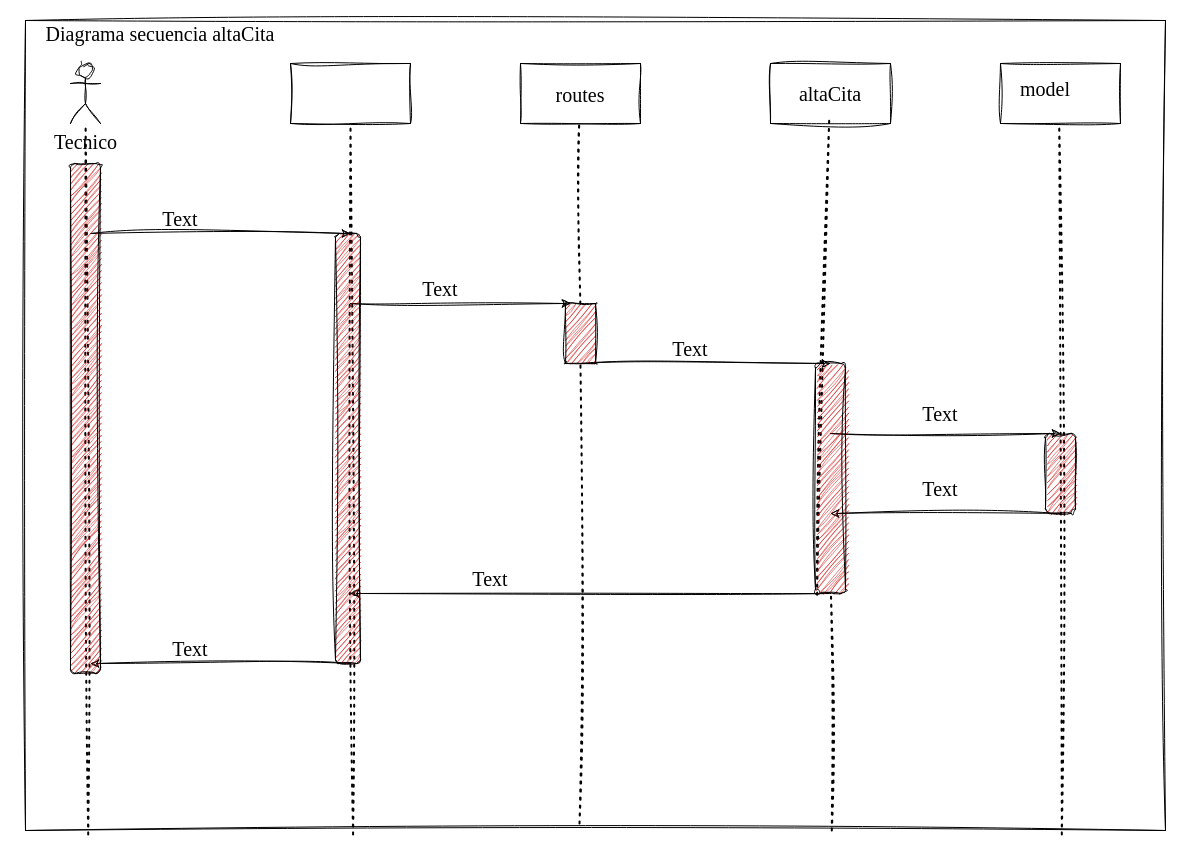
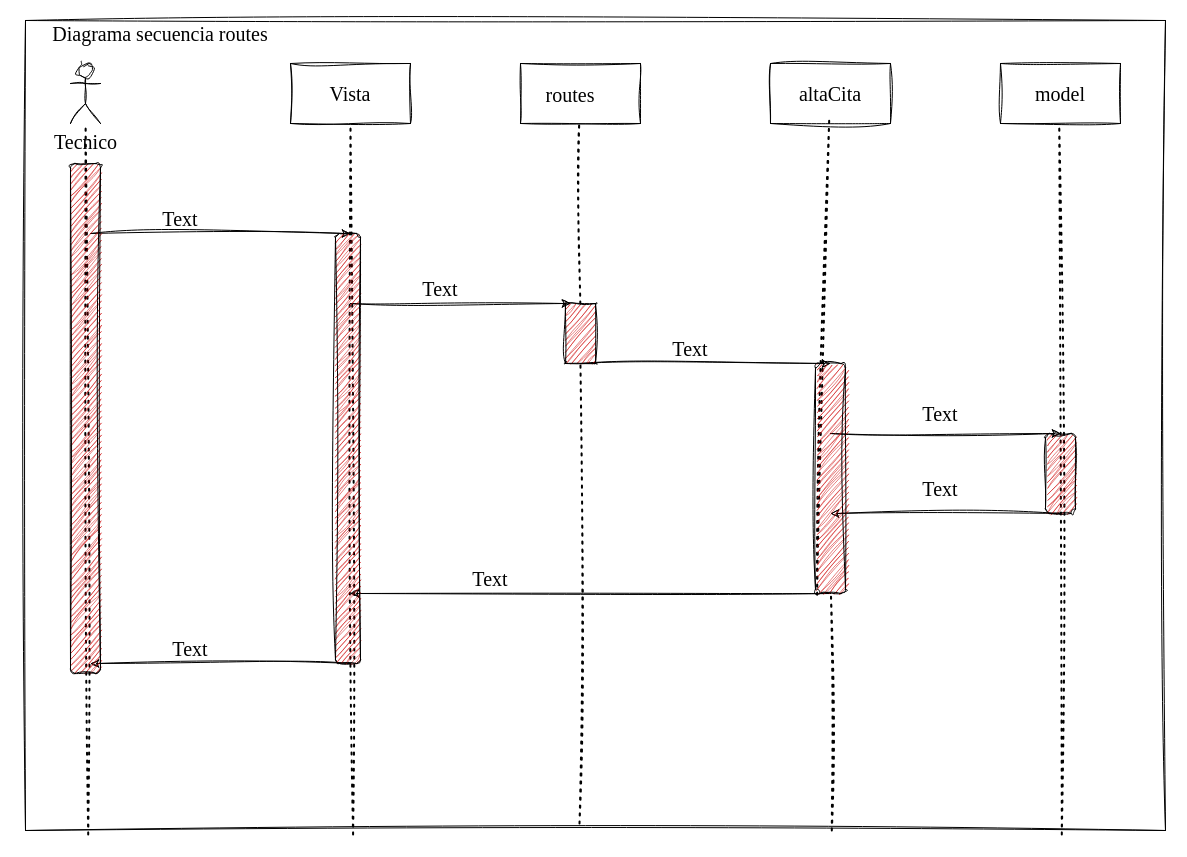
(161, 34) -> (161, 34)
(1046, 89) -> (1061, 94)
none -> (351, 94)
(581, 95) -> (571, 95)
